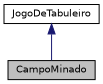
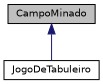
(52, 47) -> (52, 47)
